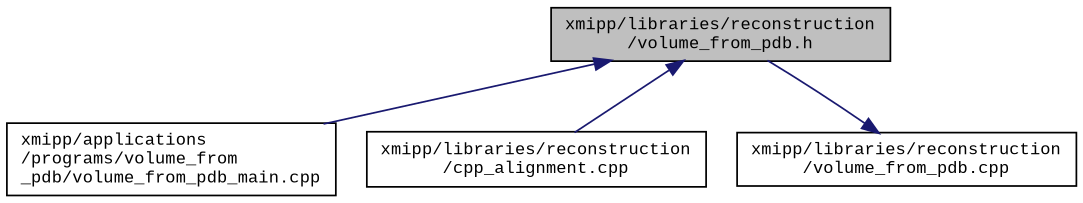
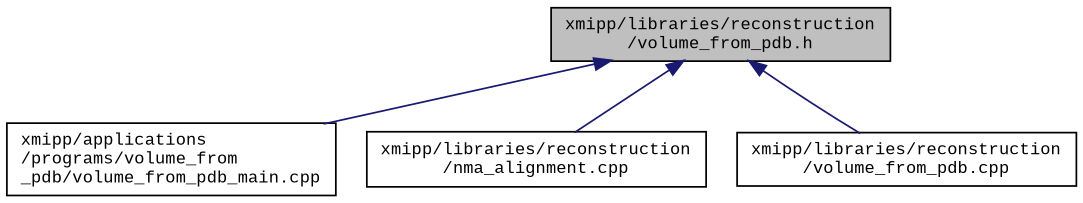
(817, 91) -> (811, 103)
(536, 159) -> (536, 159)
